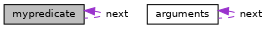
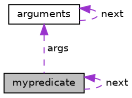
none -> (44, 54)
